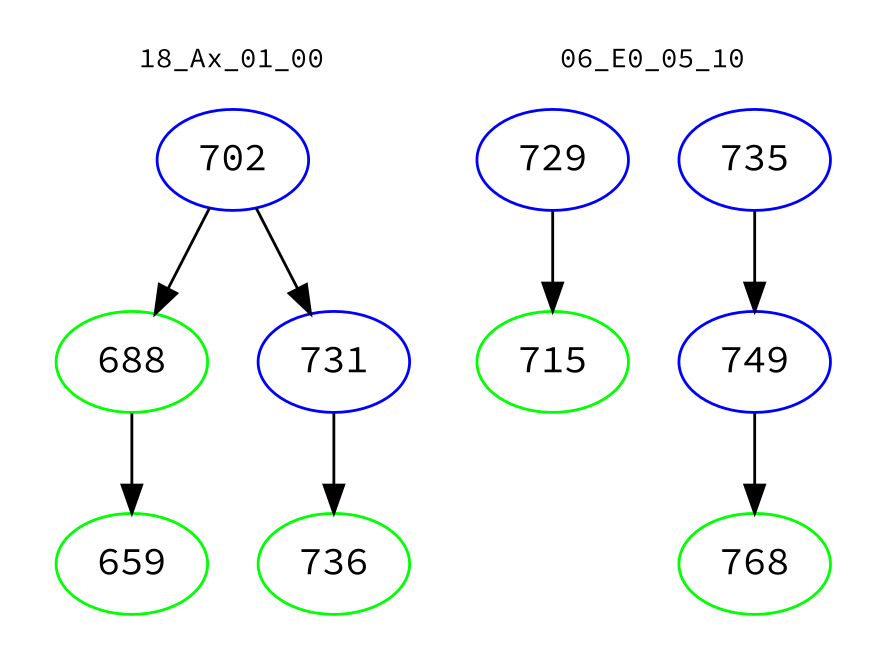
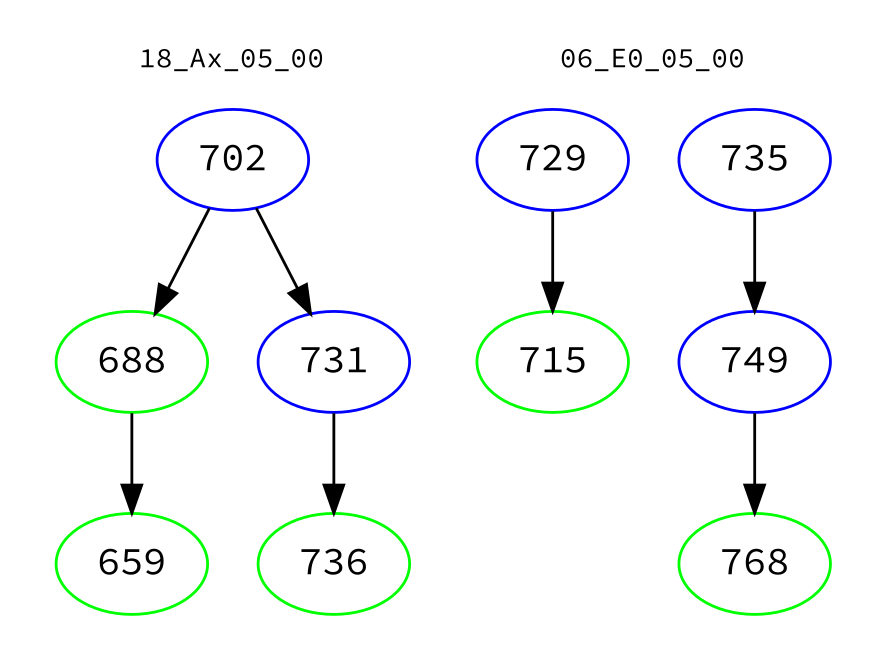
(233, 60) -> (233, 60)
(654, 60) -> (654, 60)
